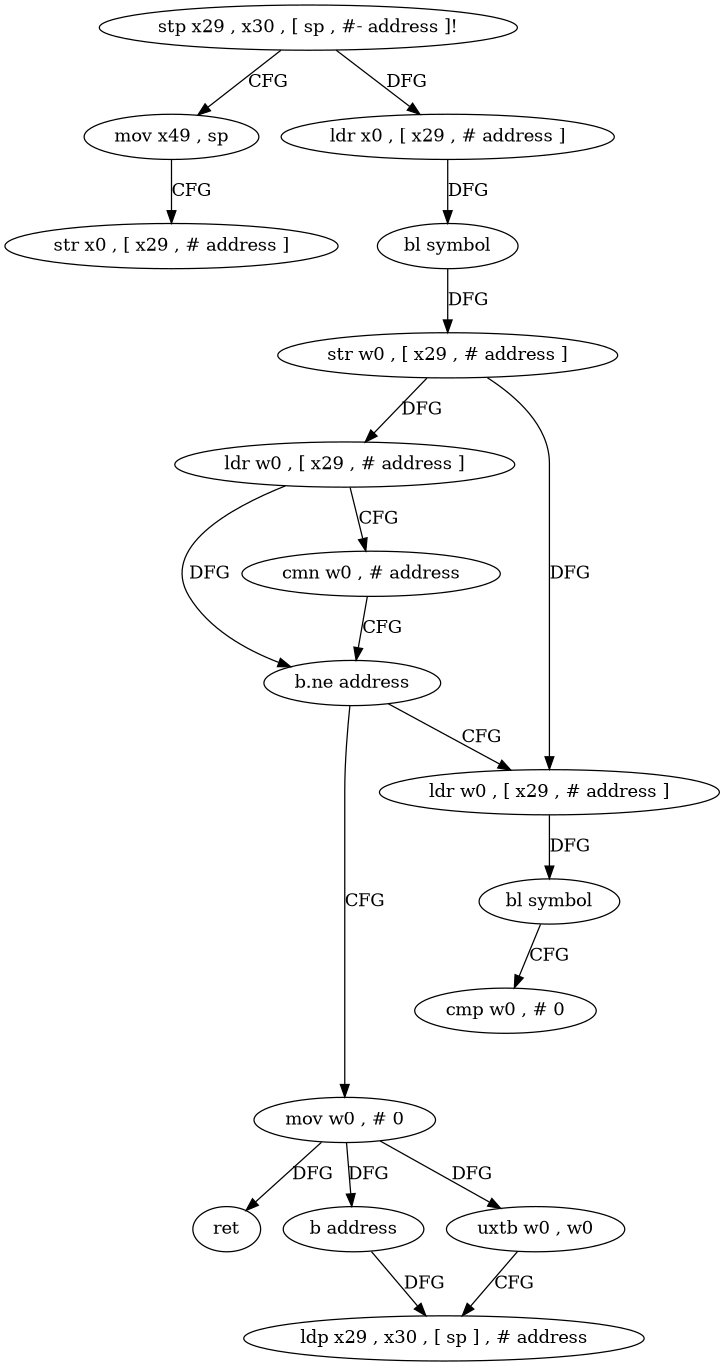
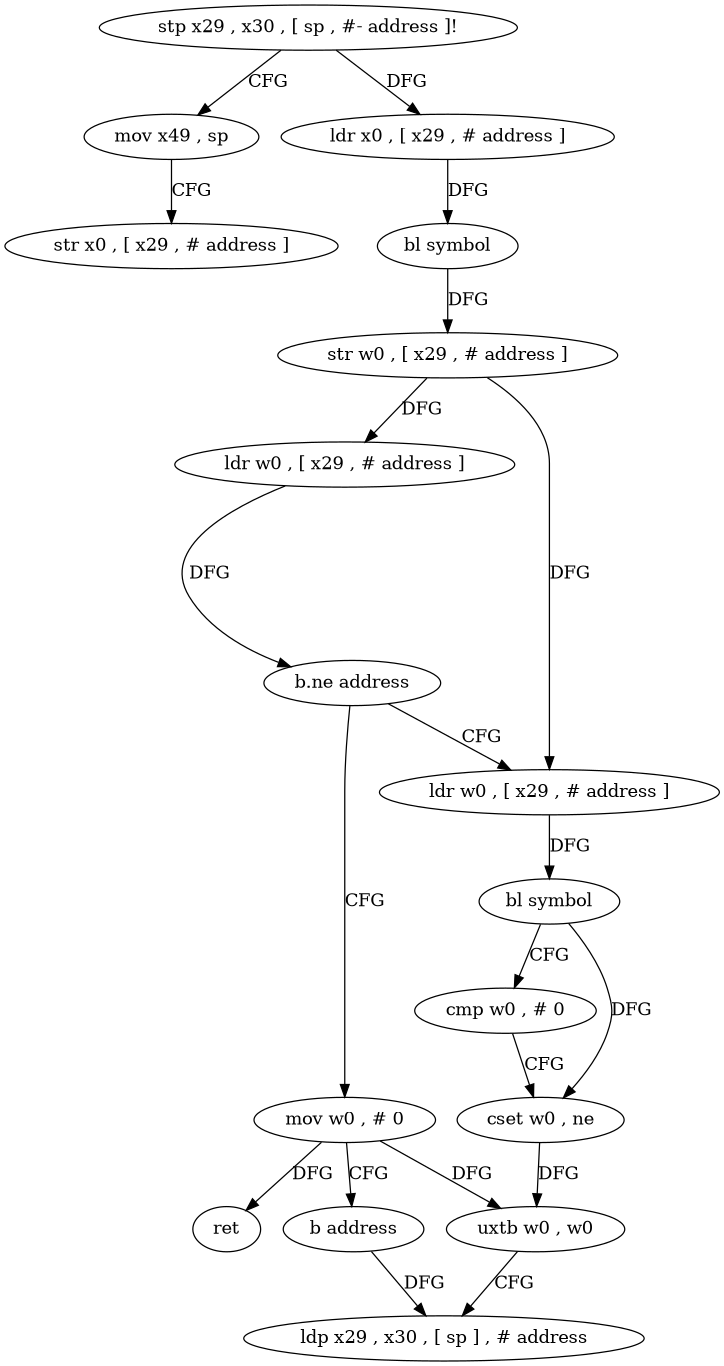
(371, 574) -> none
none -> (541, 1120)
(369, 1175) -> (369, 1175)
